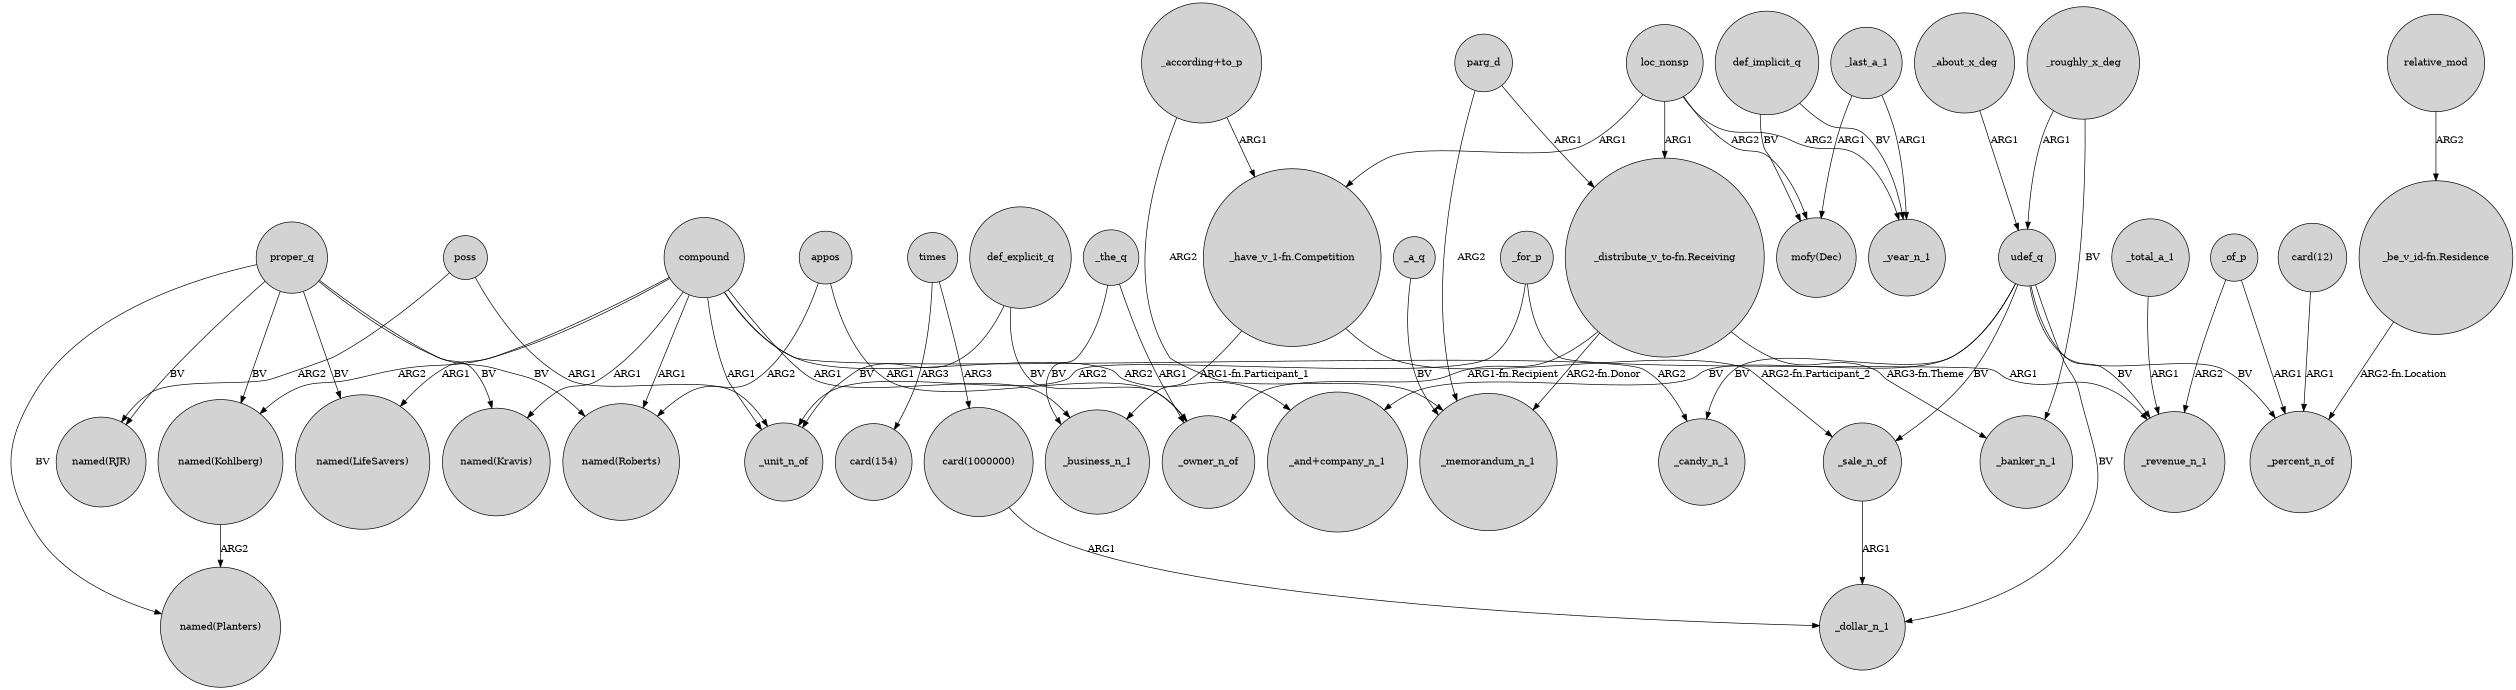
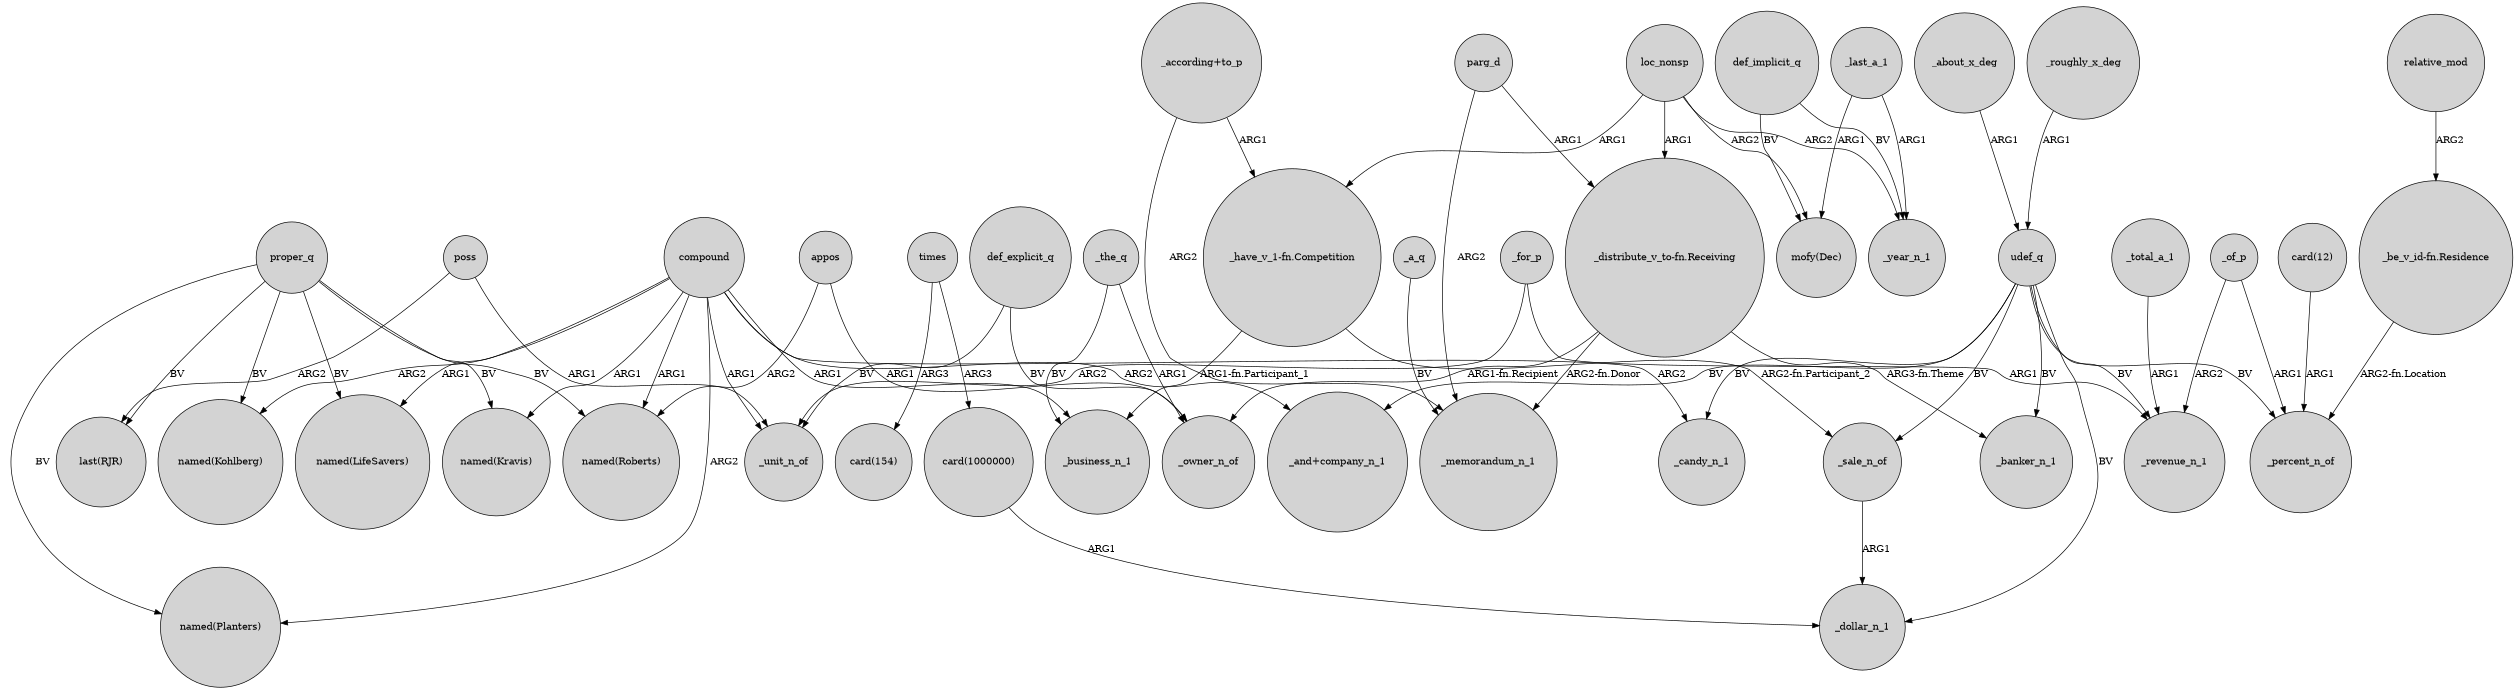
(2078, 268) -> (2041, 347)
(101, 462) -> (101, 462)
(220, 542) -> (609, 572)
